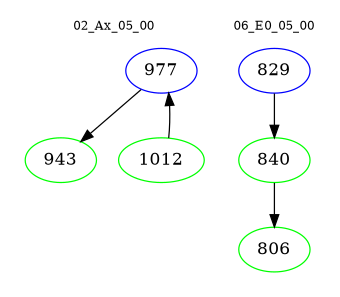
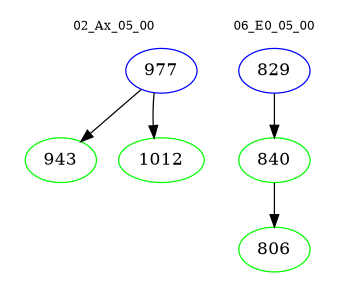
(170, 122) -> (153, 109)
